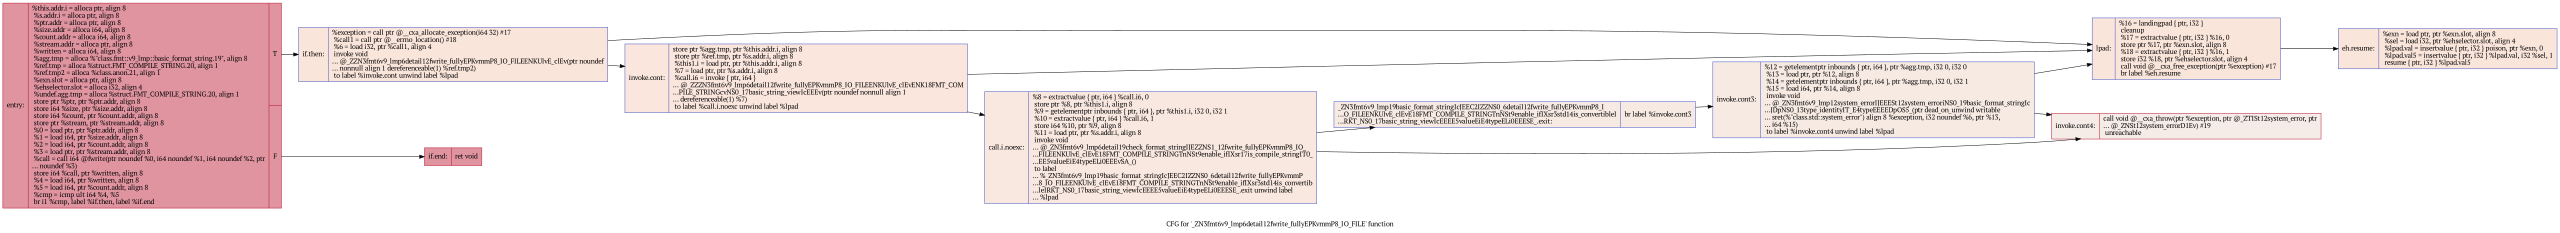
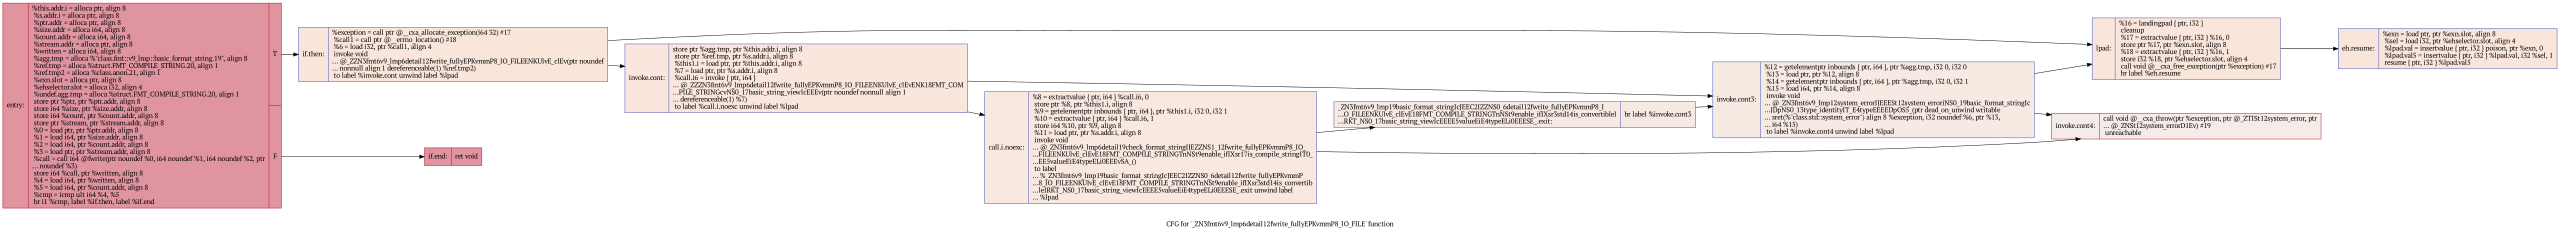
(1527, 62) -> (1338, 88)
